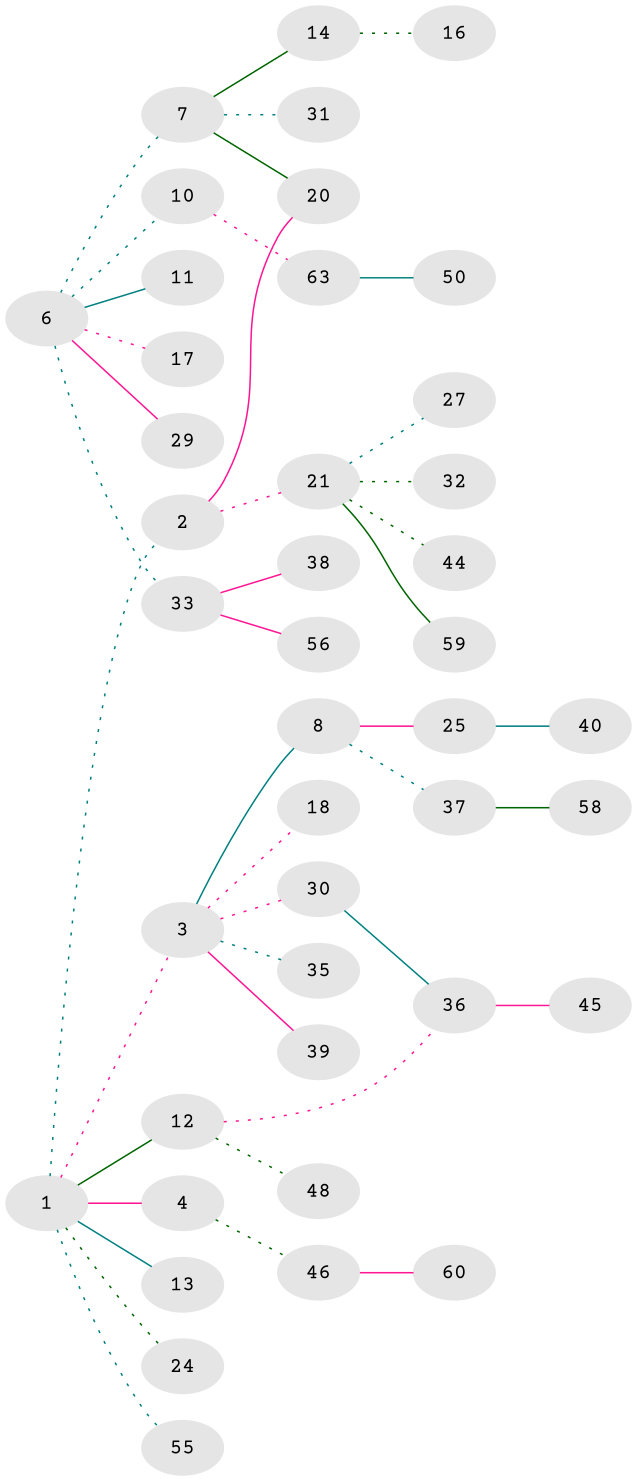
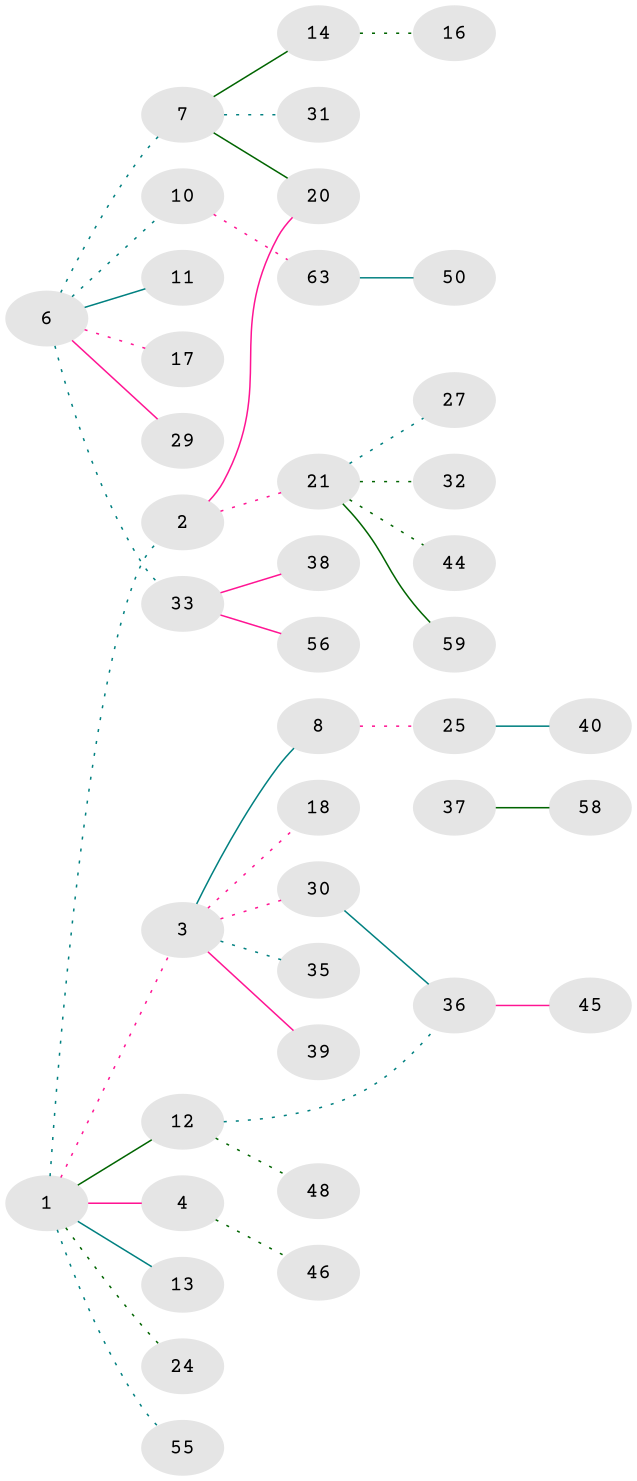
(387, 726) -> (387, 726)
(387, 767) -> none
(341, 1101) -> (341, 1101)
(454, 1273) -> none
